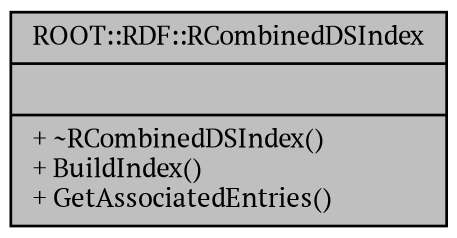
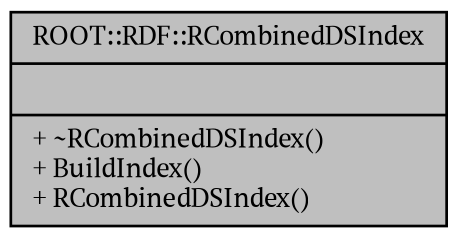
(184, 199) -> (172, 199)
